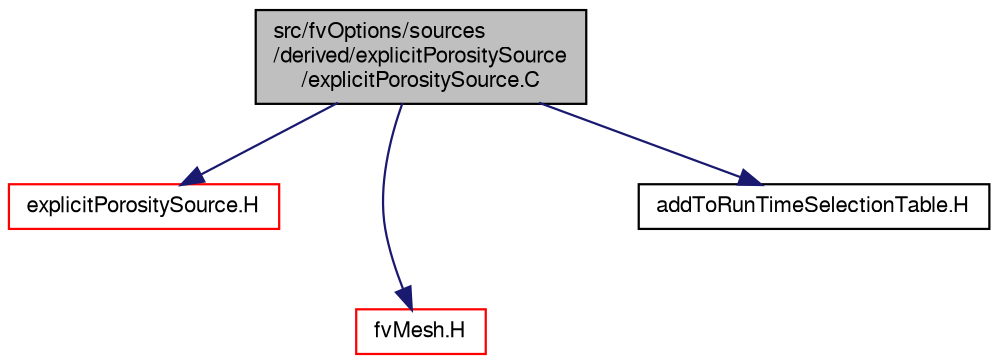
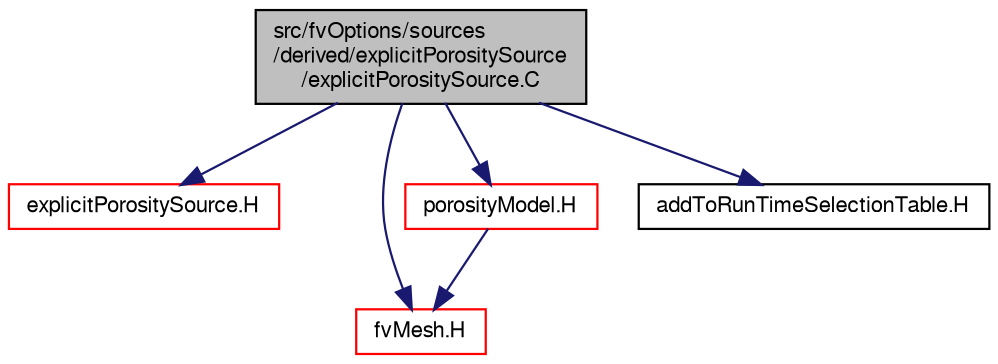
none -> (501, 207)
